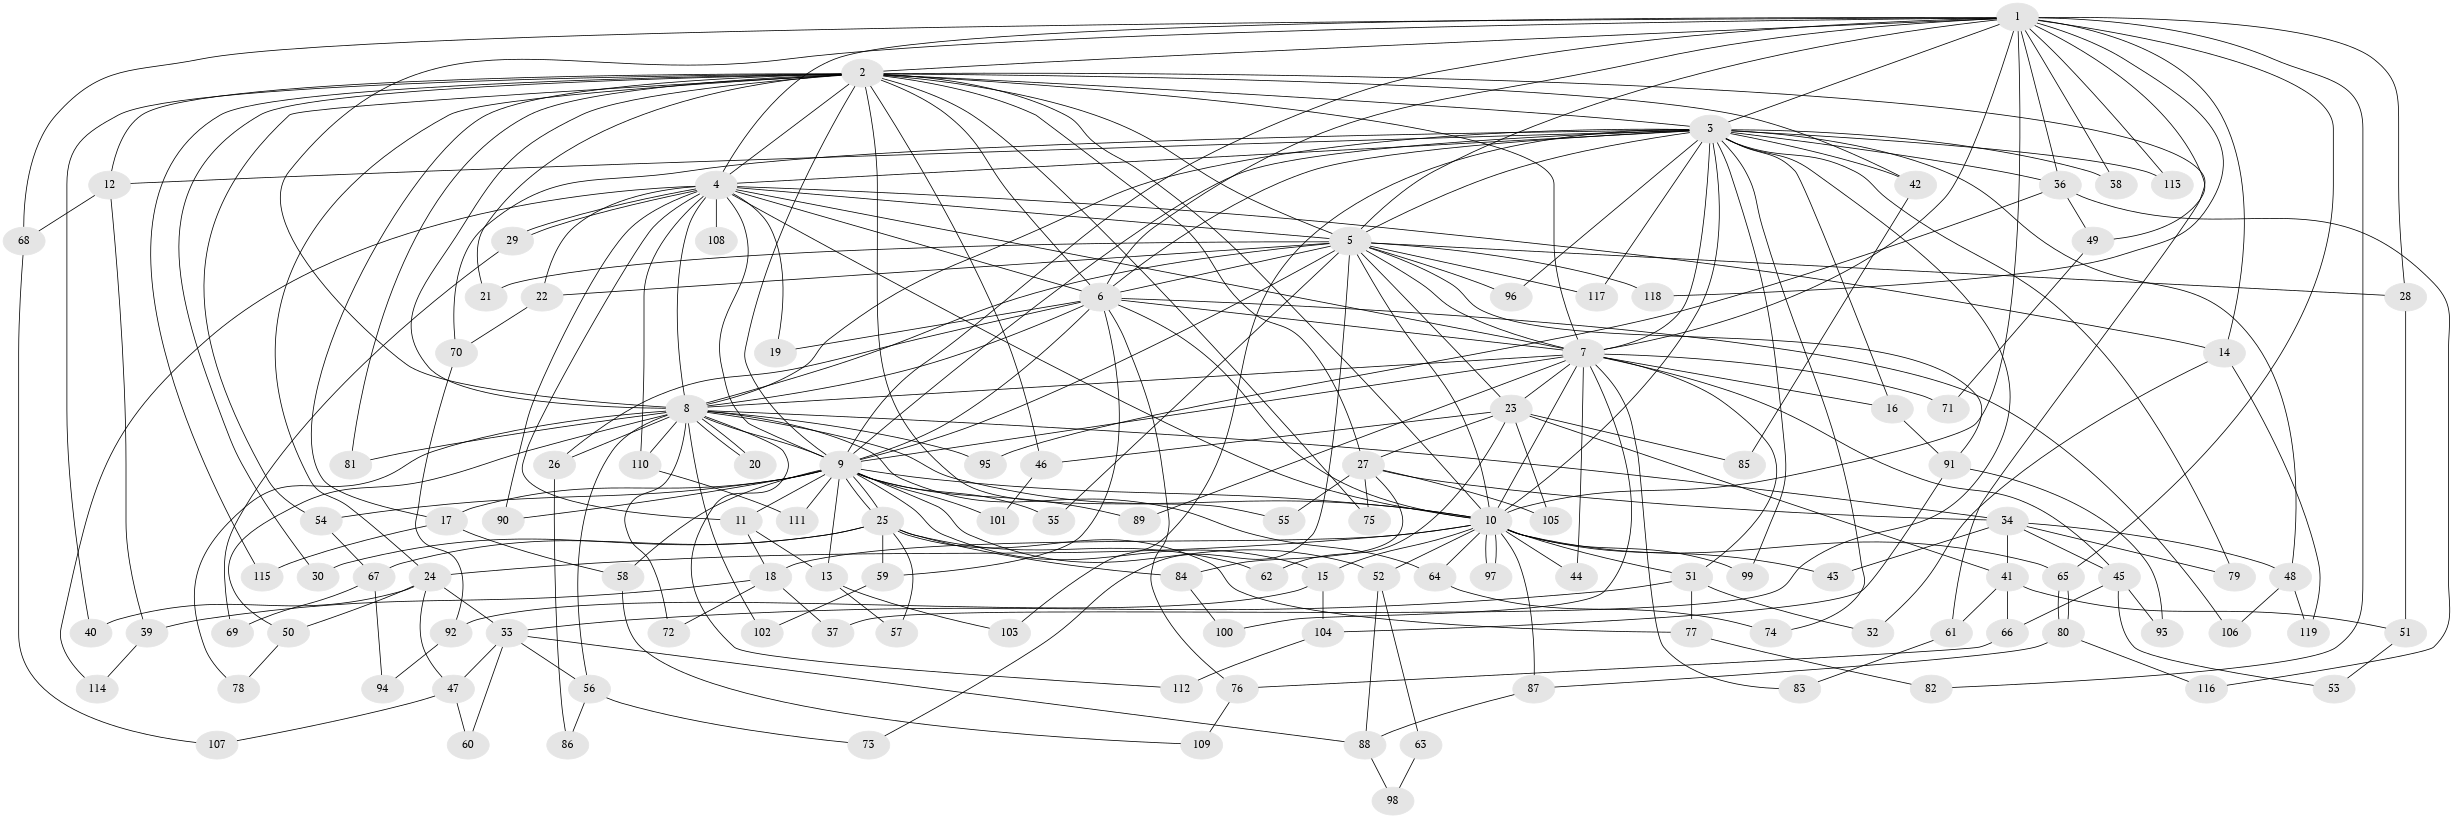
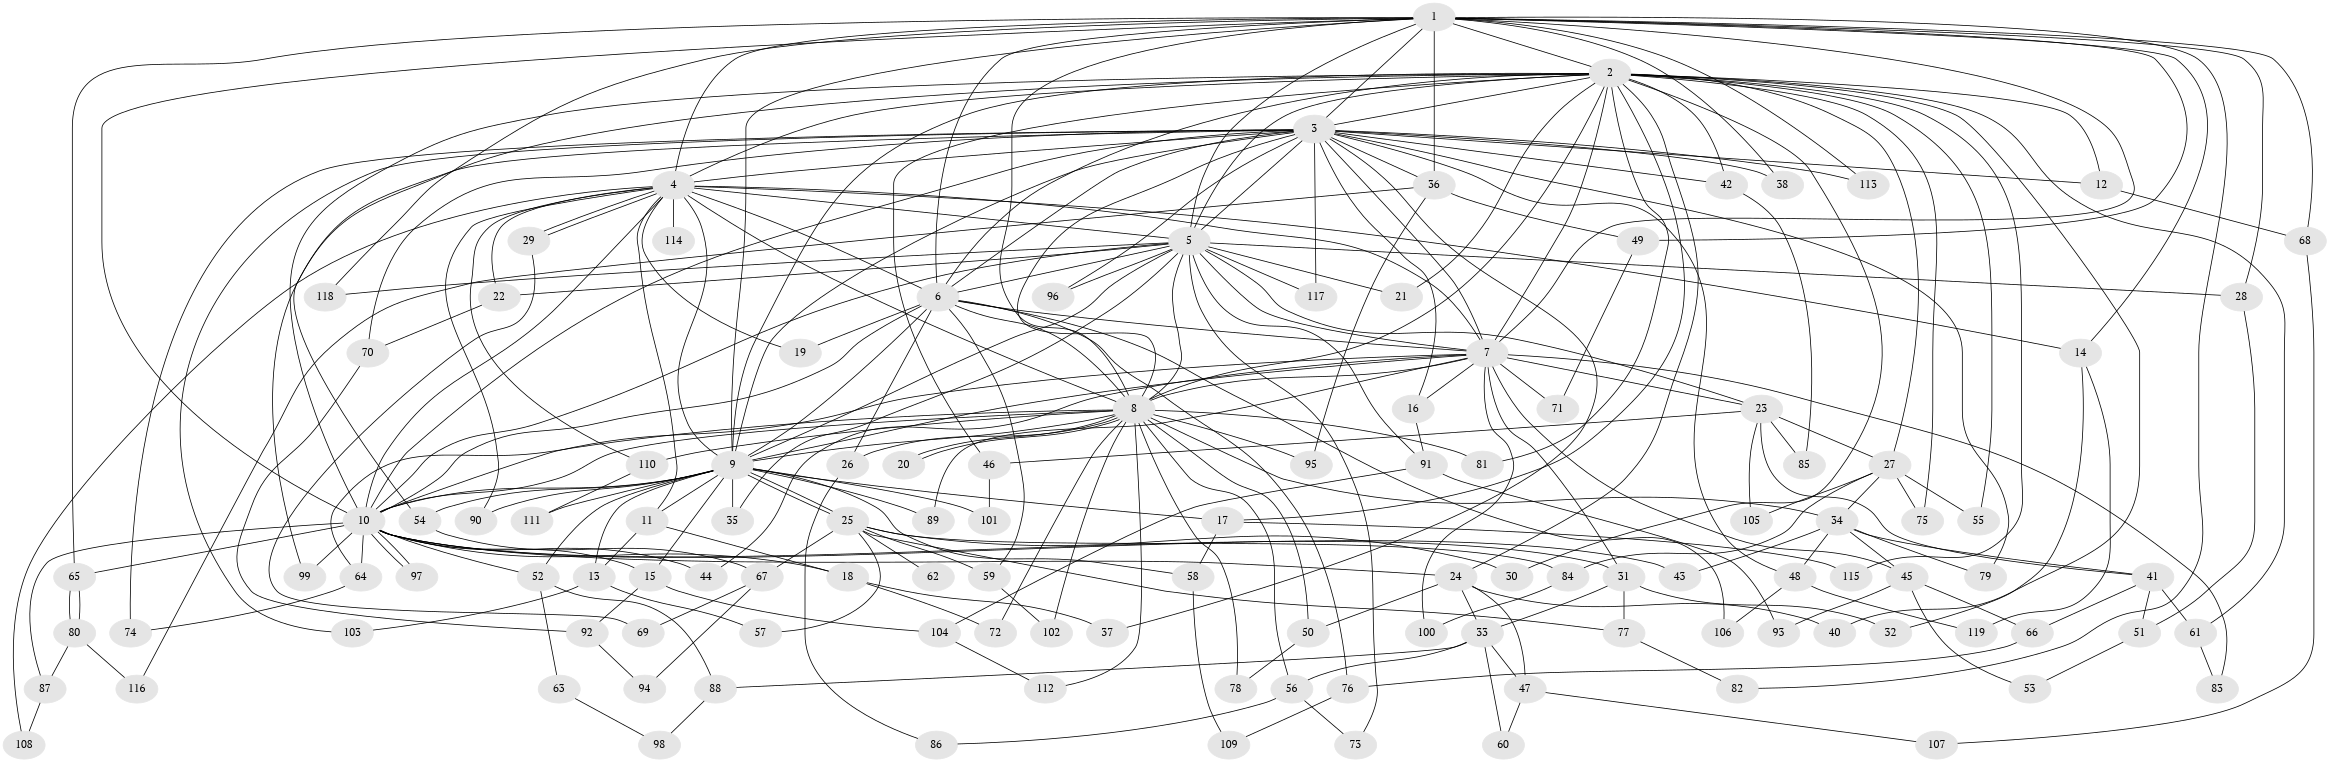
(1423, 527) -> none
(147, 633) -> none
(1447, 713) -> (35, 717)
